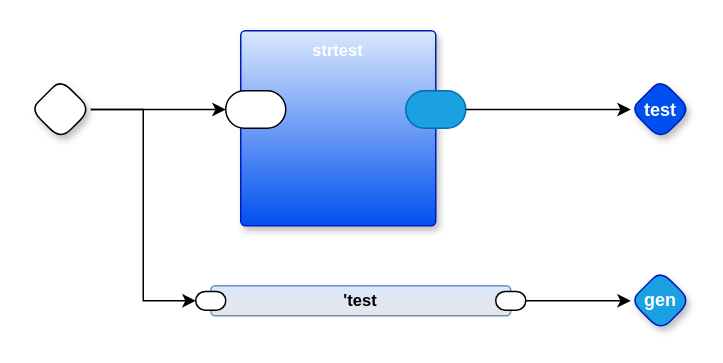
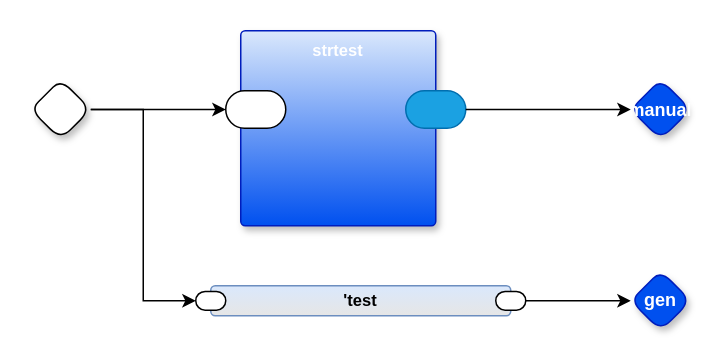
(661, 110) -> (661, 110)
(661, 301) -> (661, 301)
